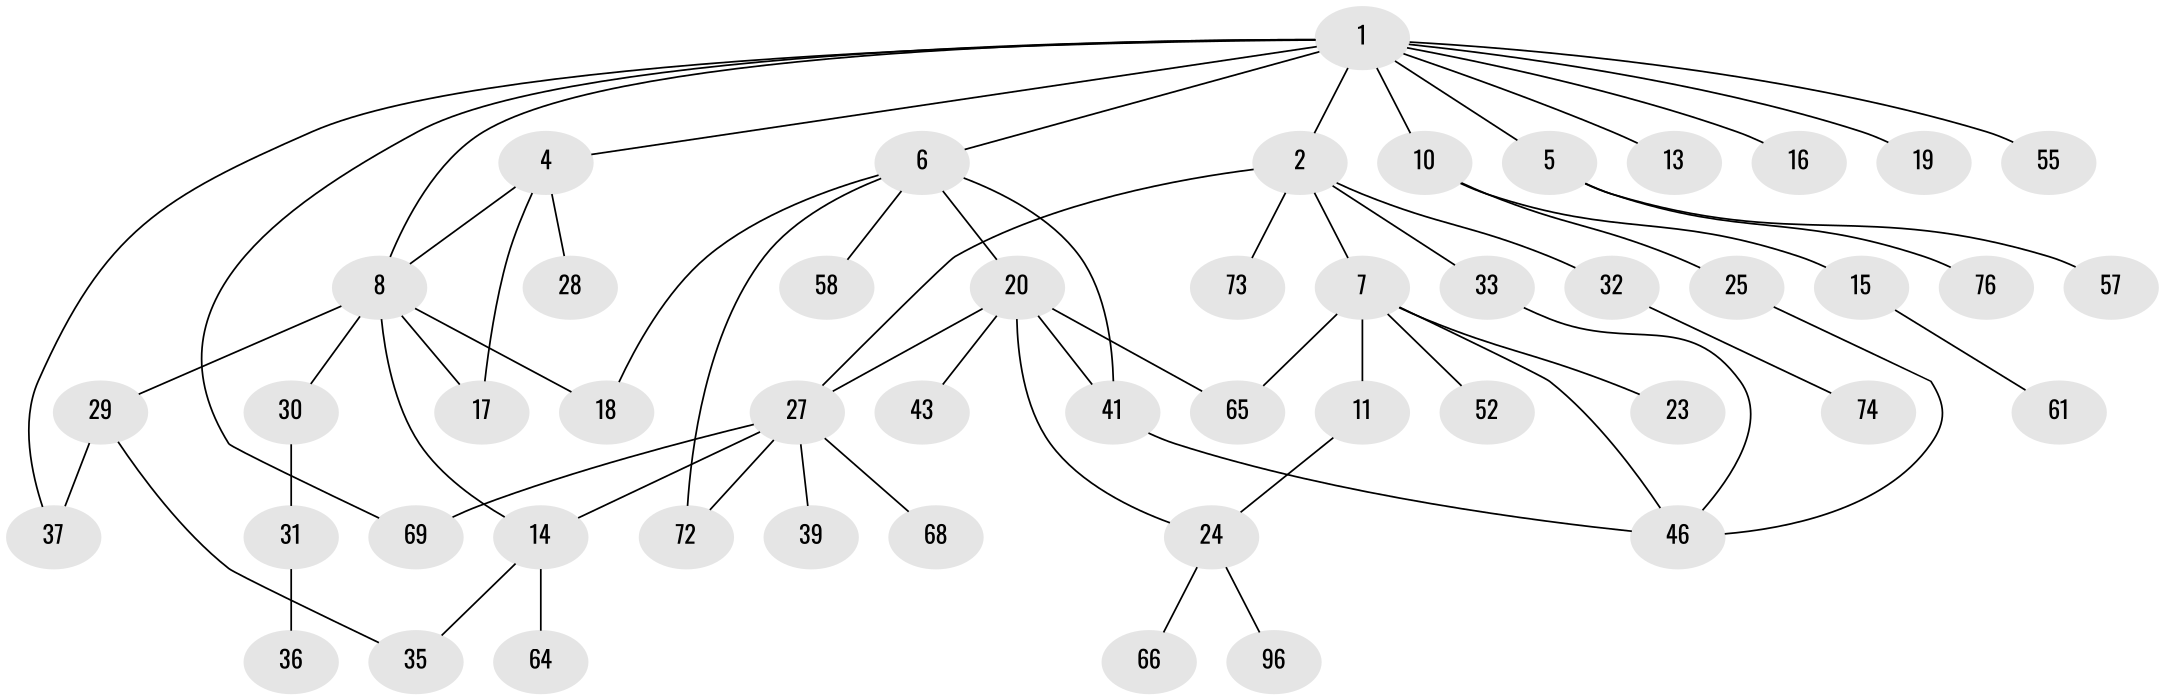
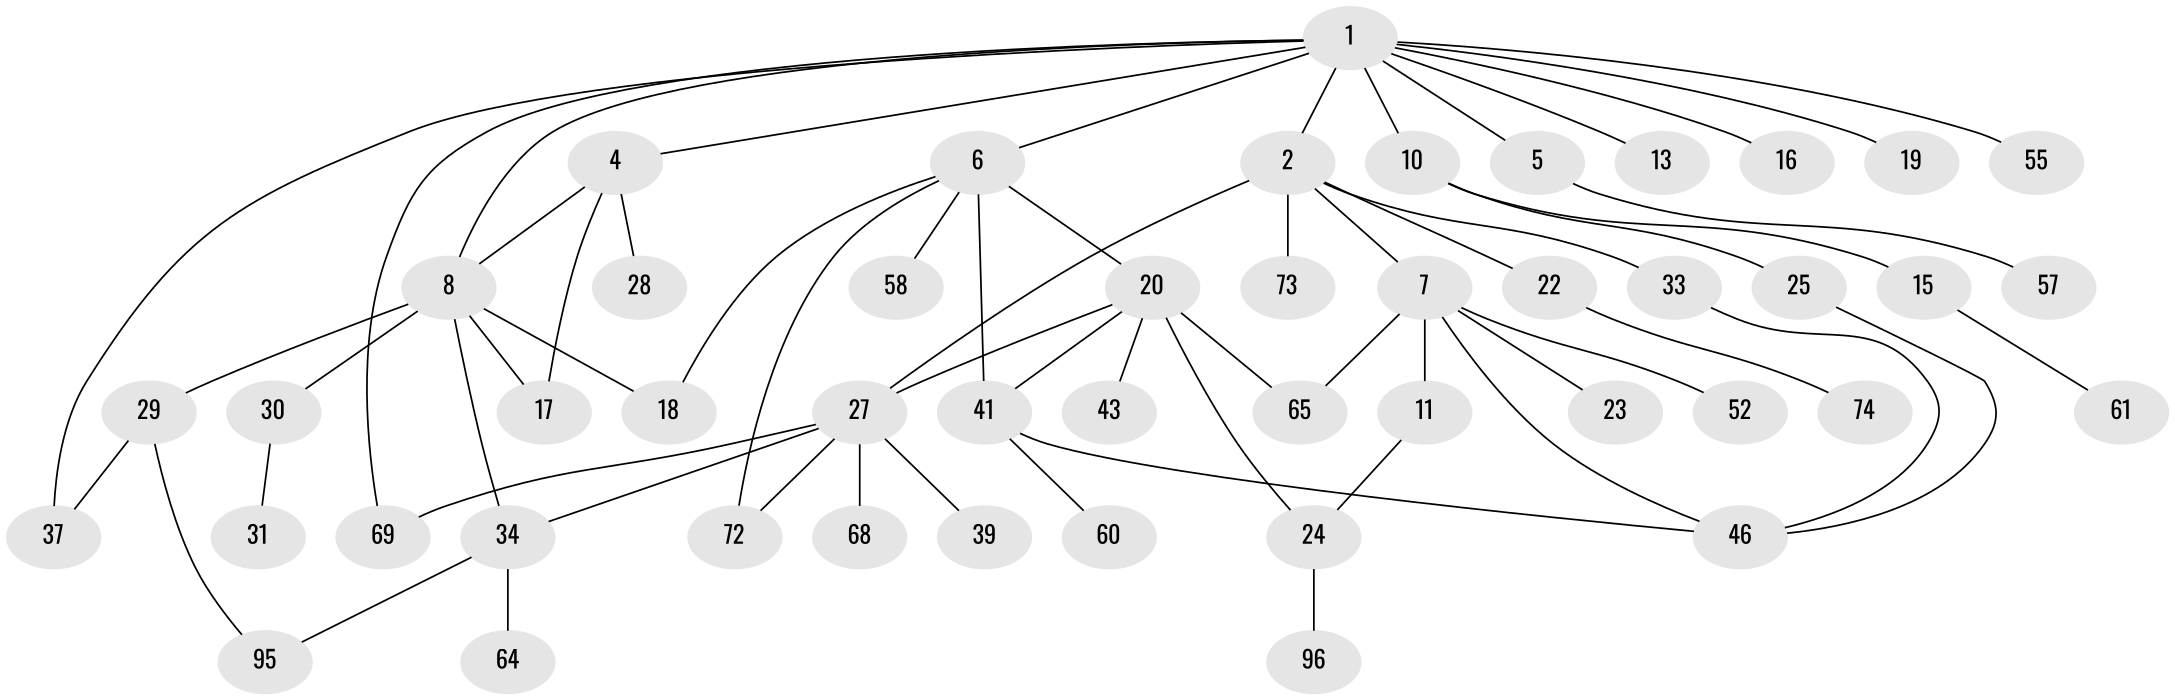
(1612, 288) -> (1550, 288)
(1986, 288) -> none
(541, 537) -> (508, 537)
none -> (1109, 537)
(291, 662) -> none
(416, 662) -> (265, 662)
(1149, 662) -> none
